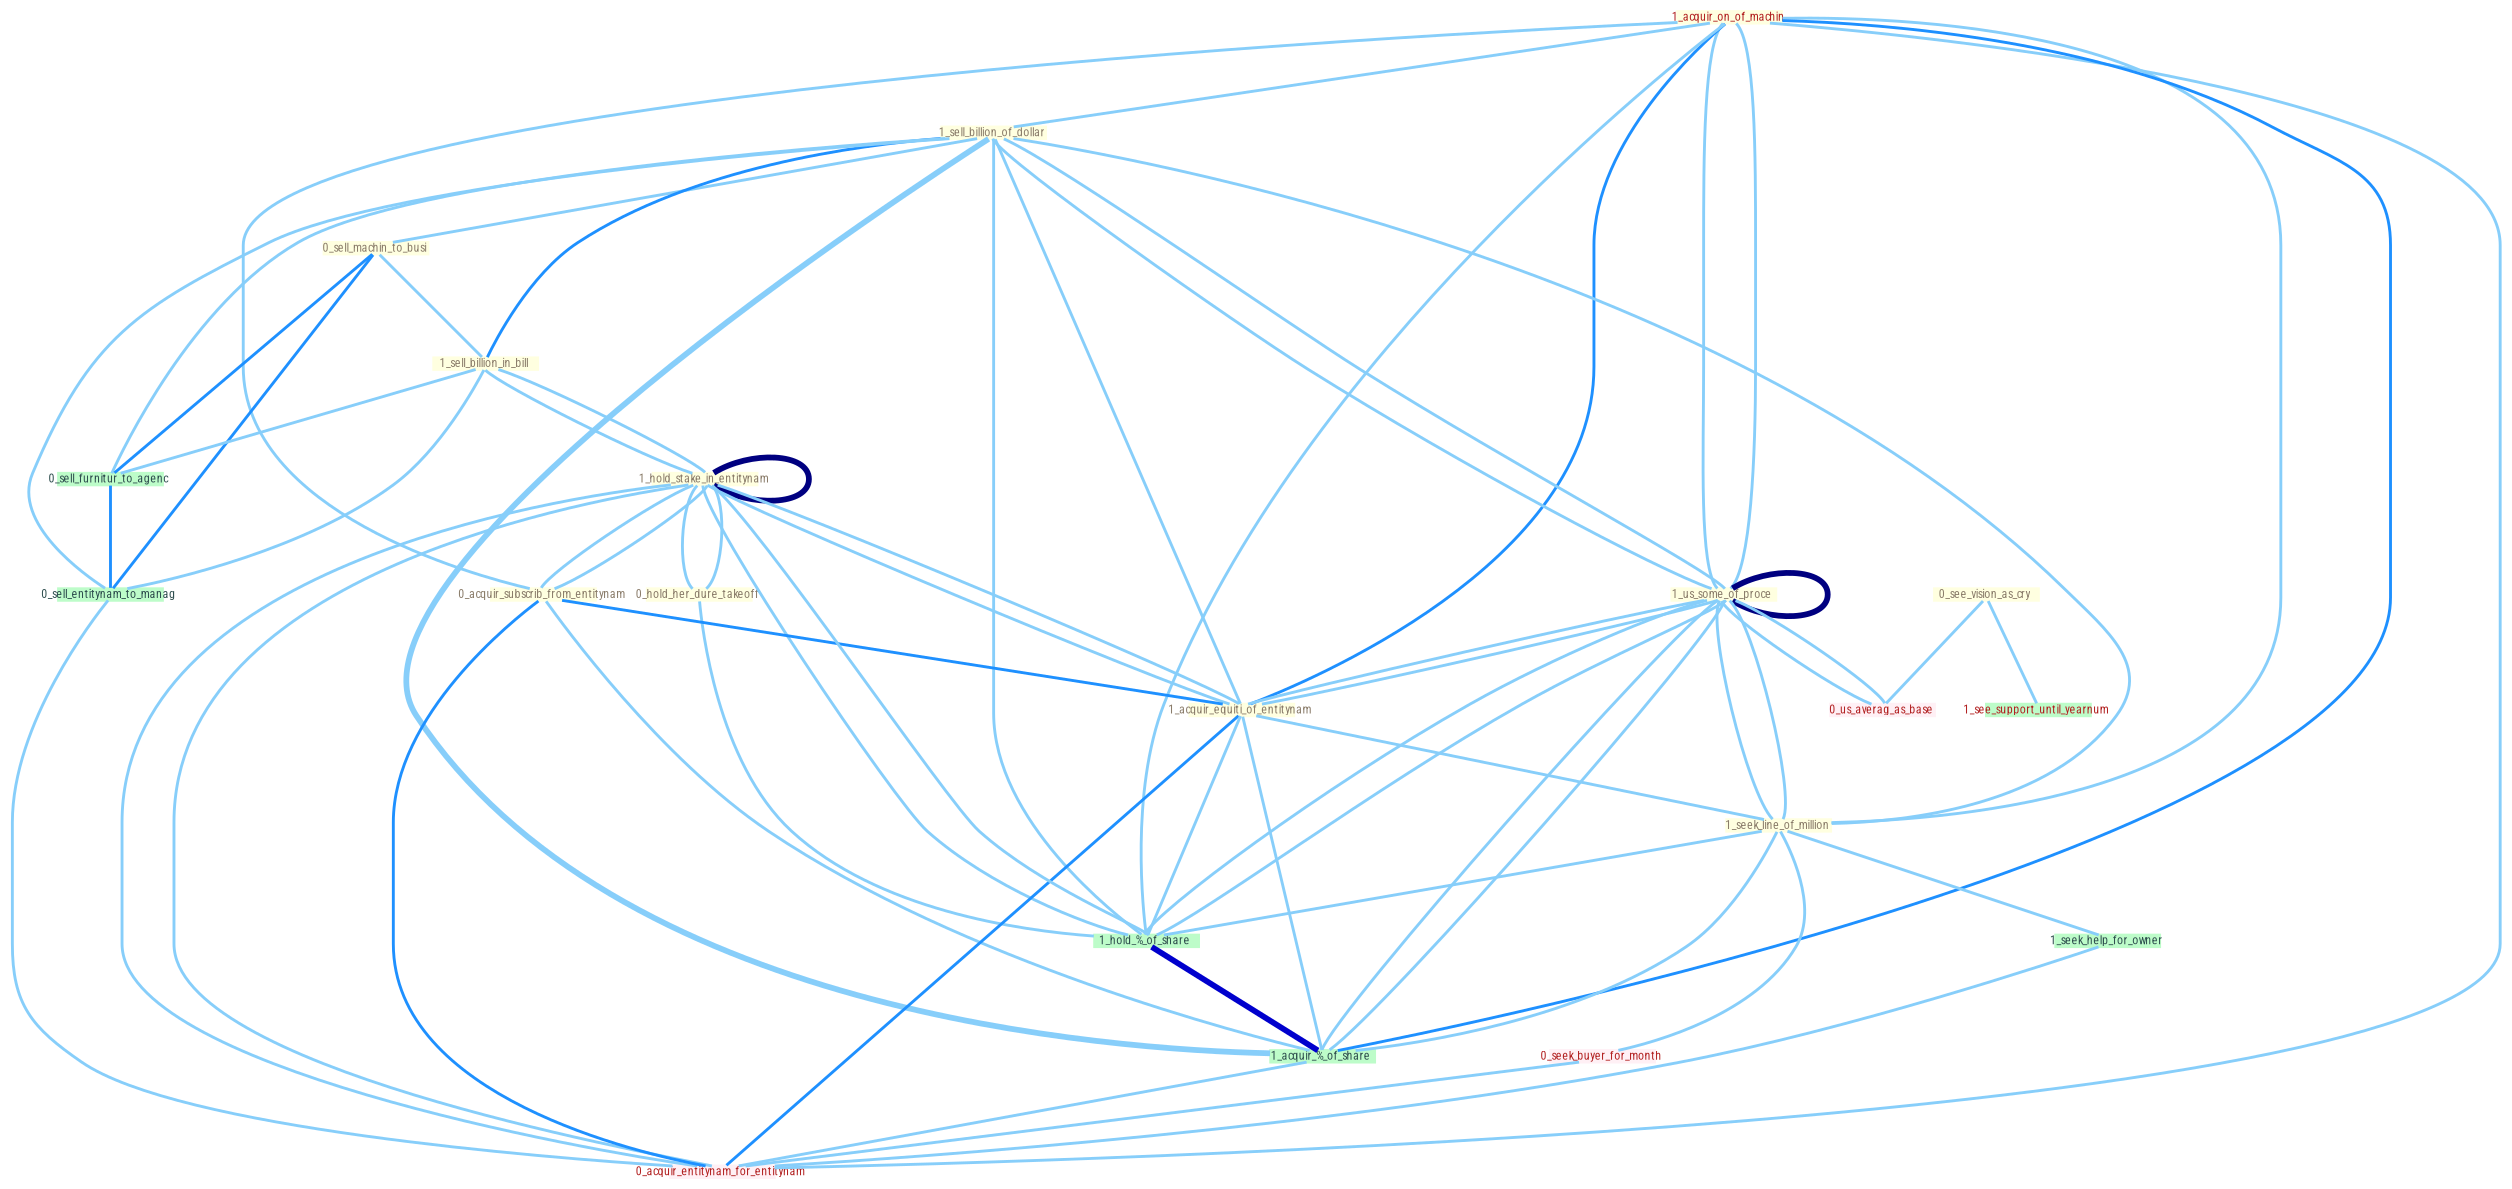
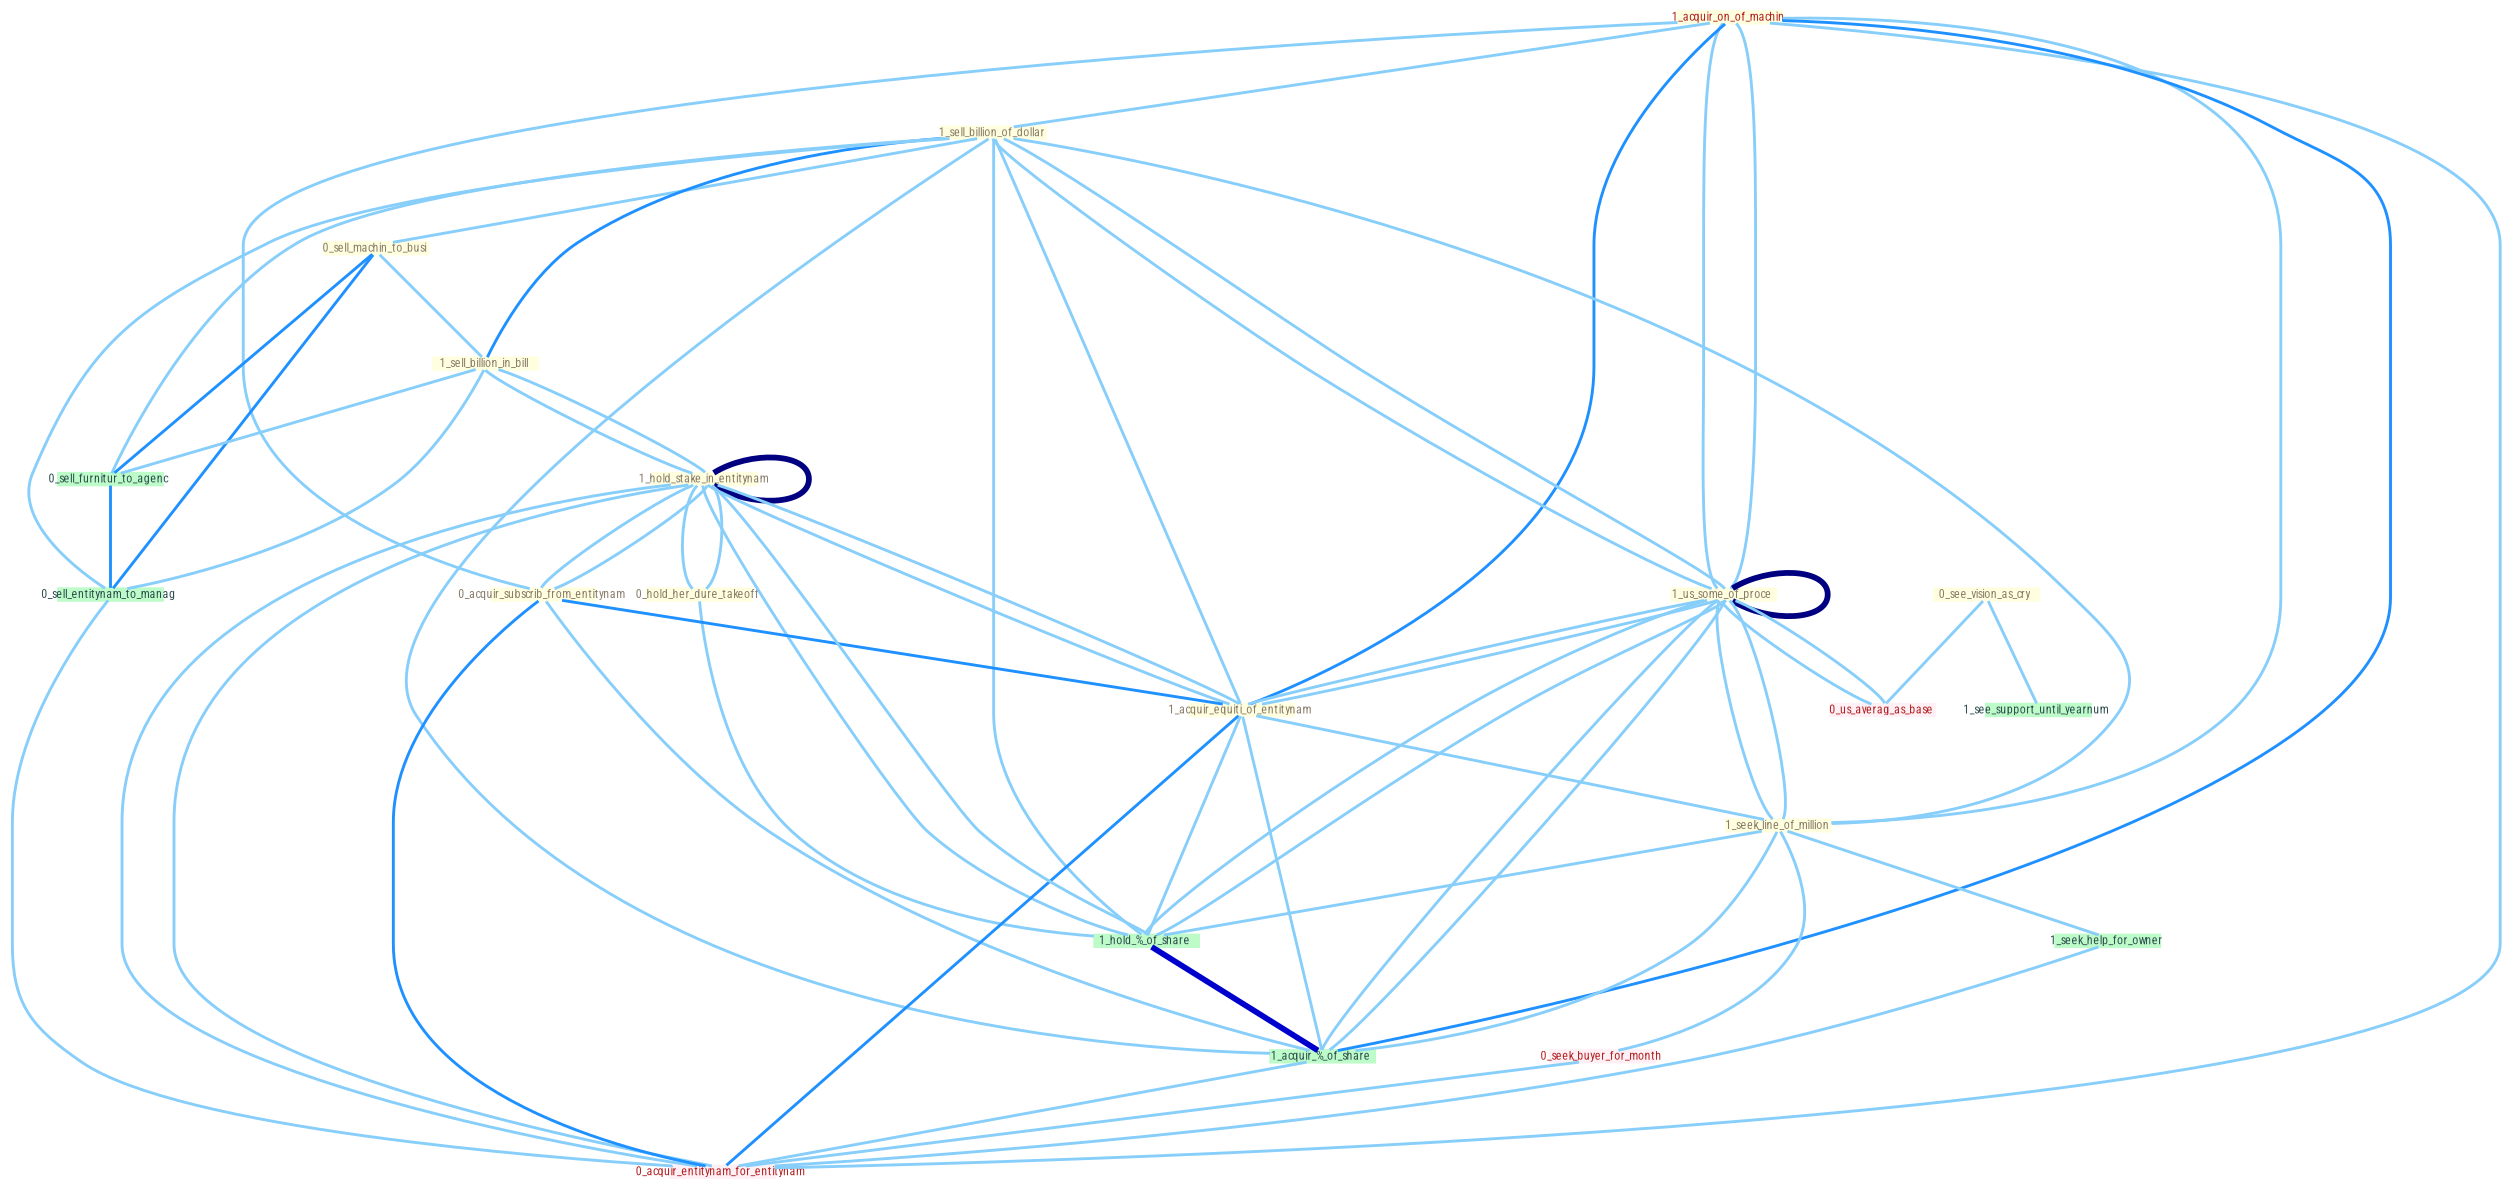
(1330, 421) -> none
(2038, 710) -> (2038, 710)
(451, 756) -> (451, 756)
